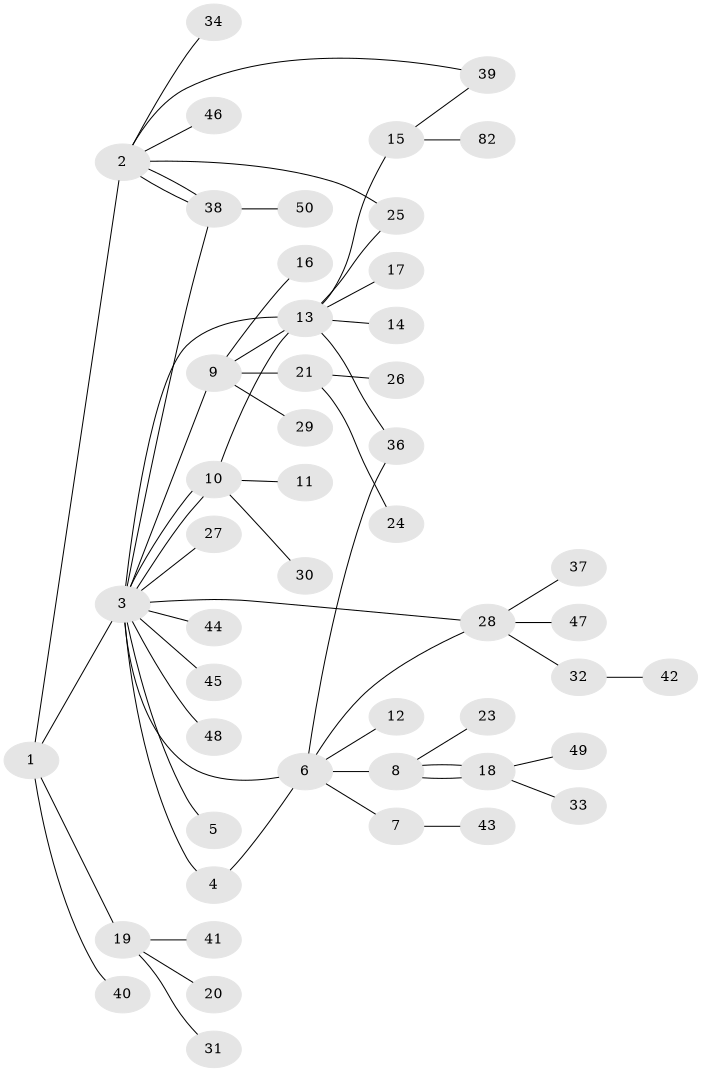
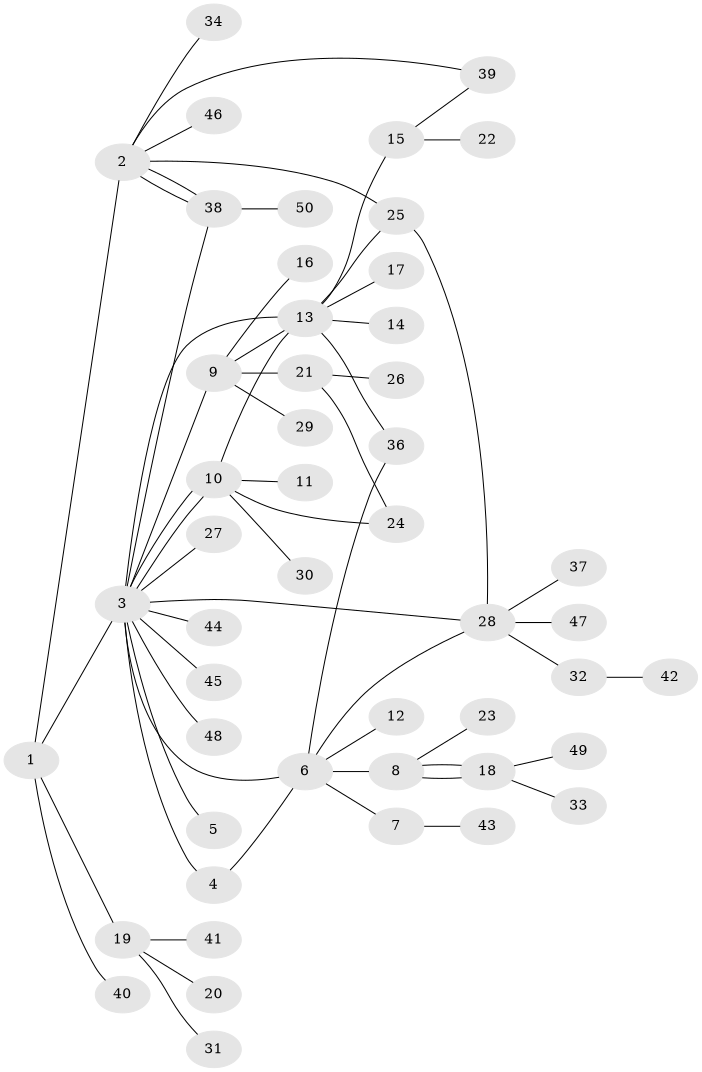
(488, 140) -> (488, 140)
none -> (474, 412)
none -> (300, 515)
